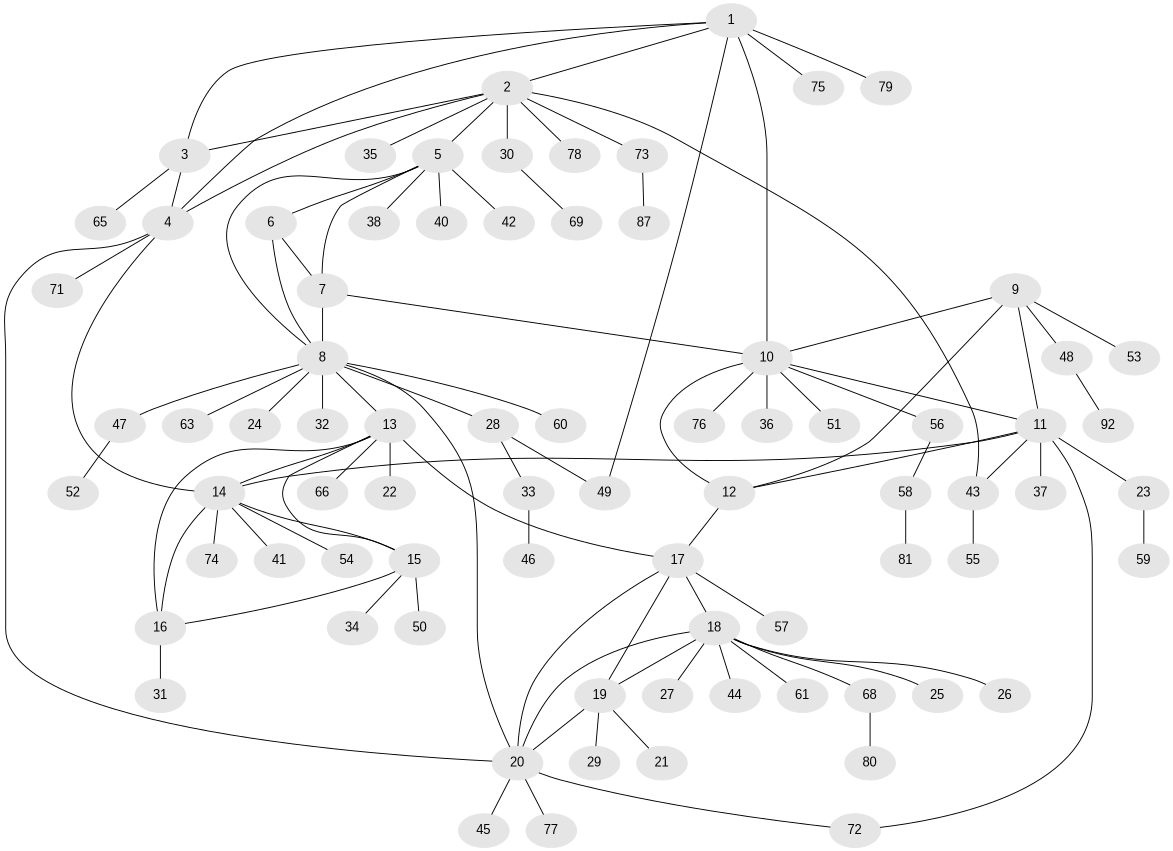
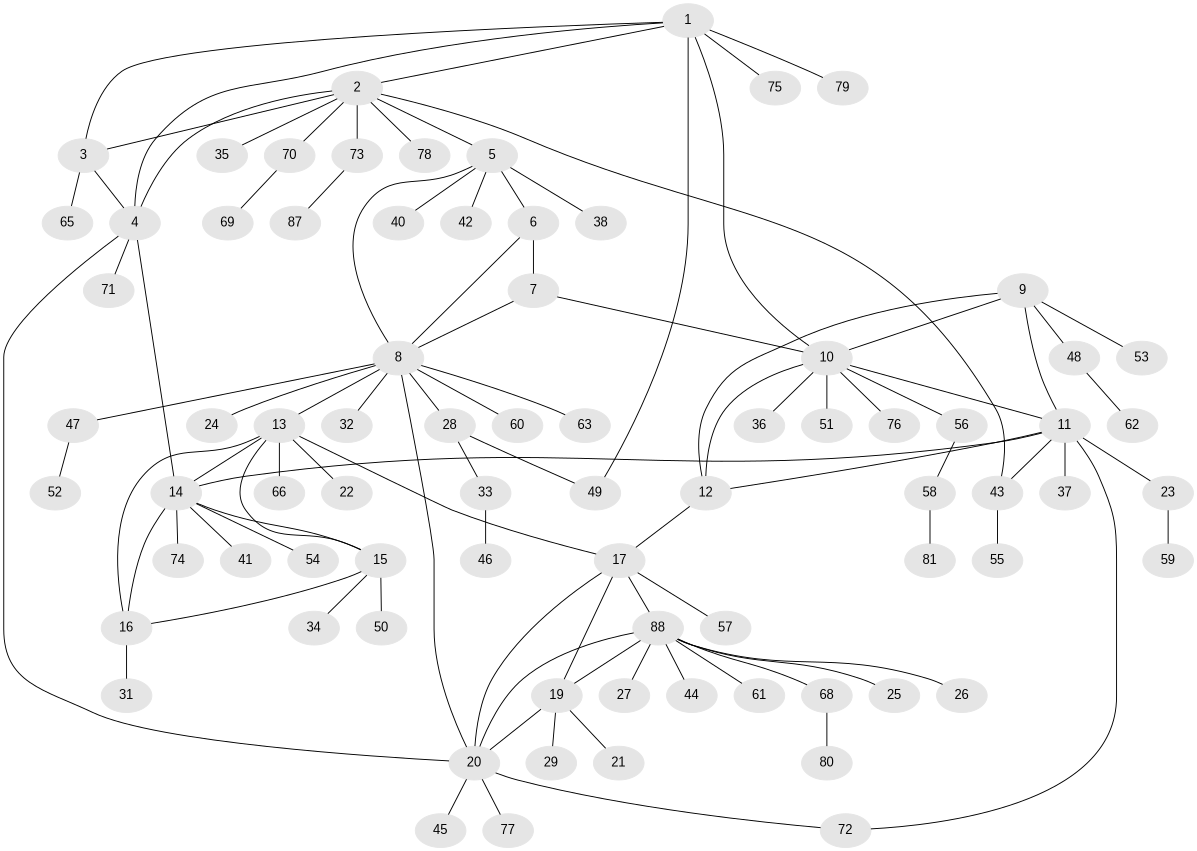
(507, 156) -> (290, 156)
(347, 202) -> none
(1108, 426) -> (1132, 426)
(714, 628) -> (658, 628)
